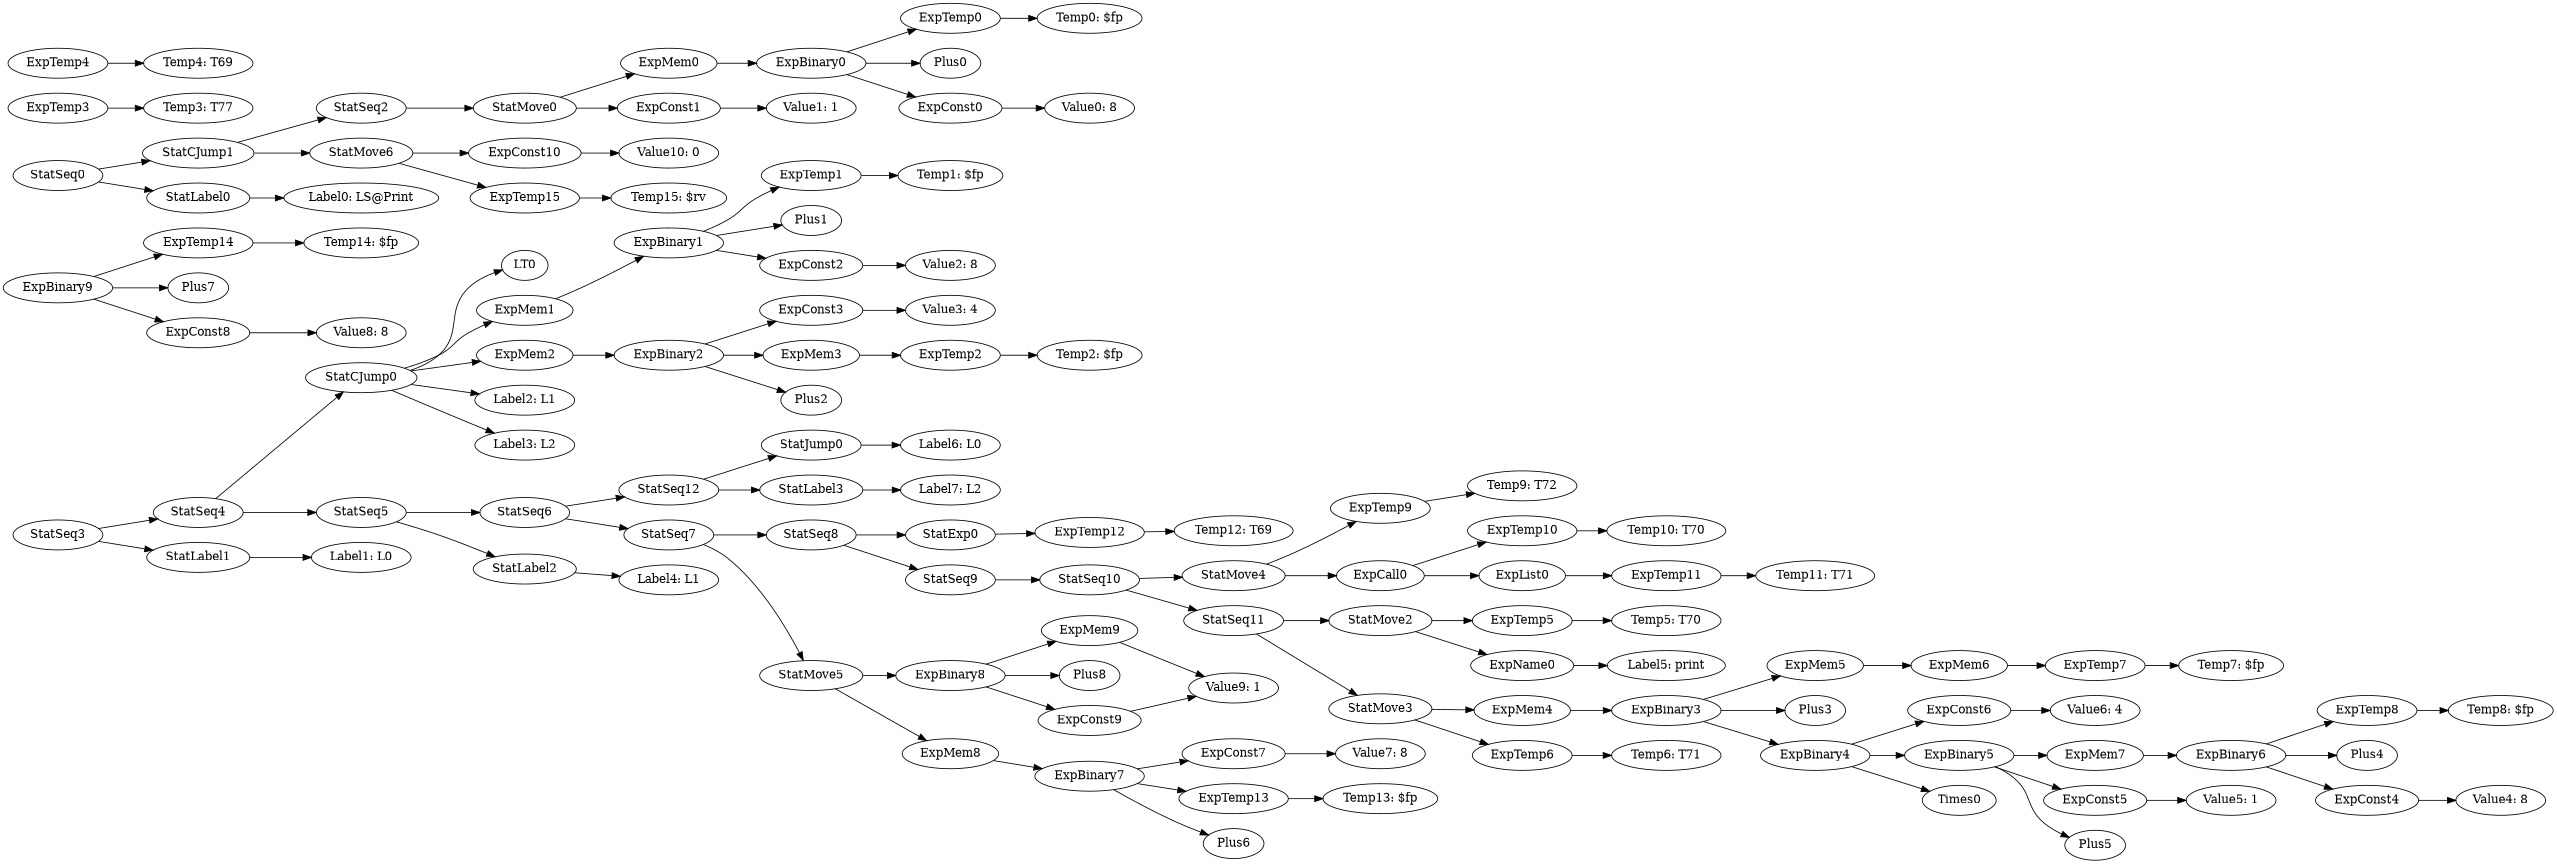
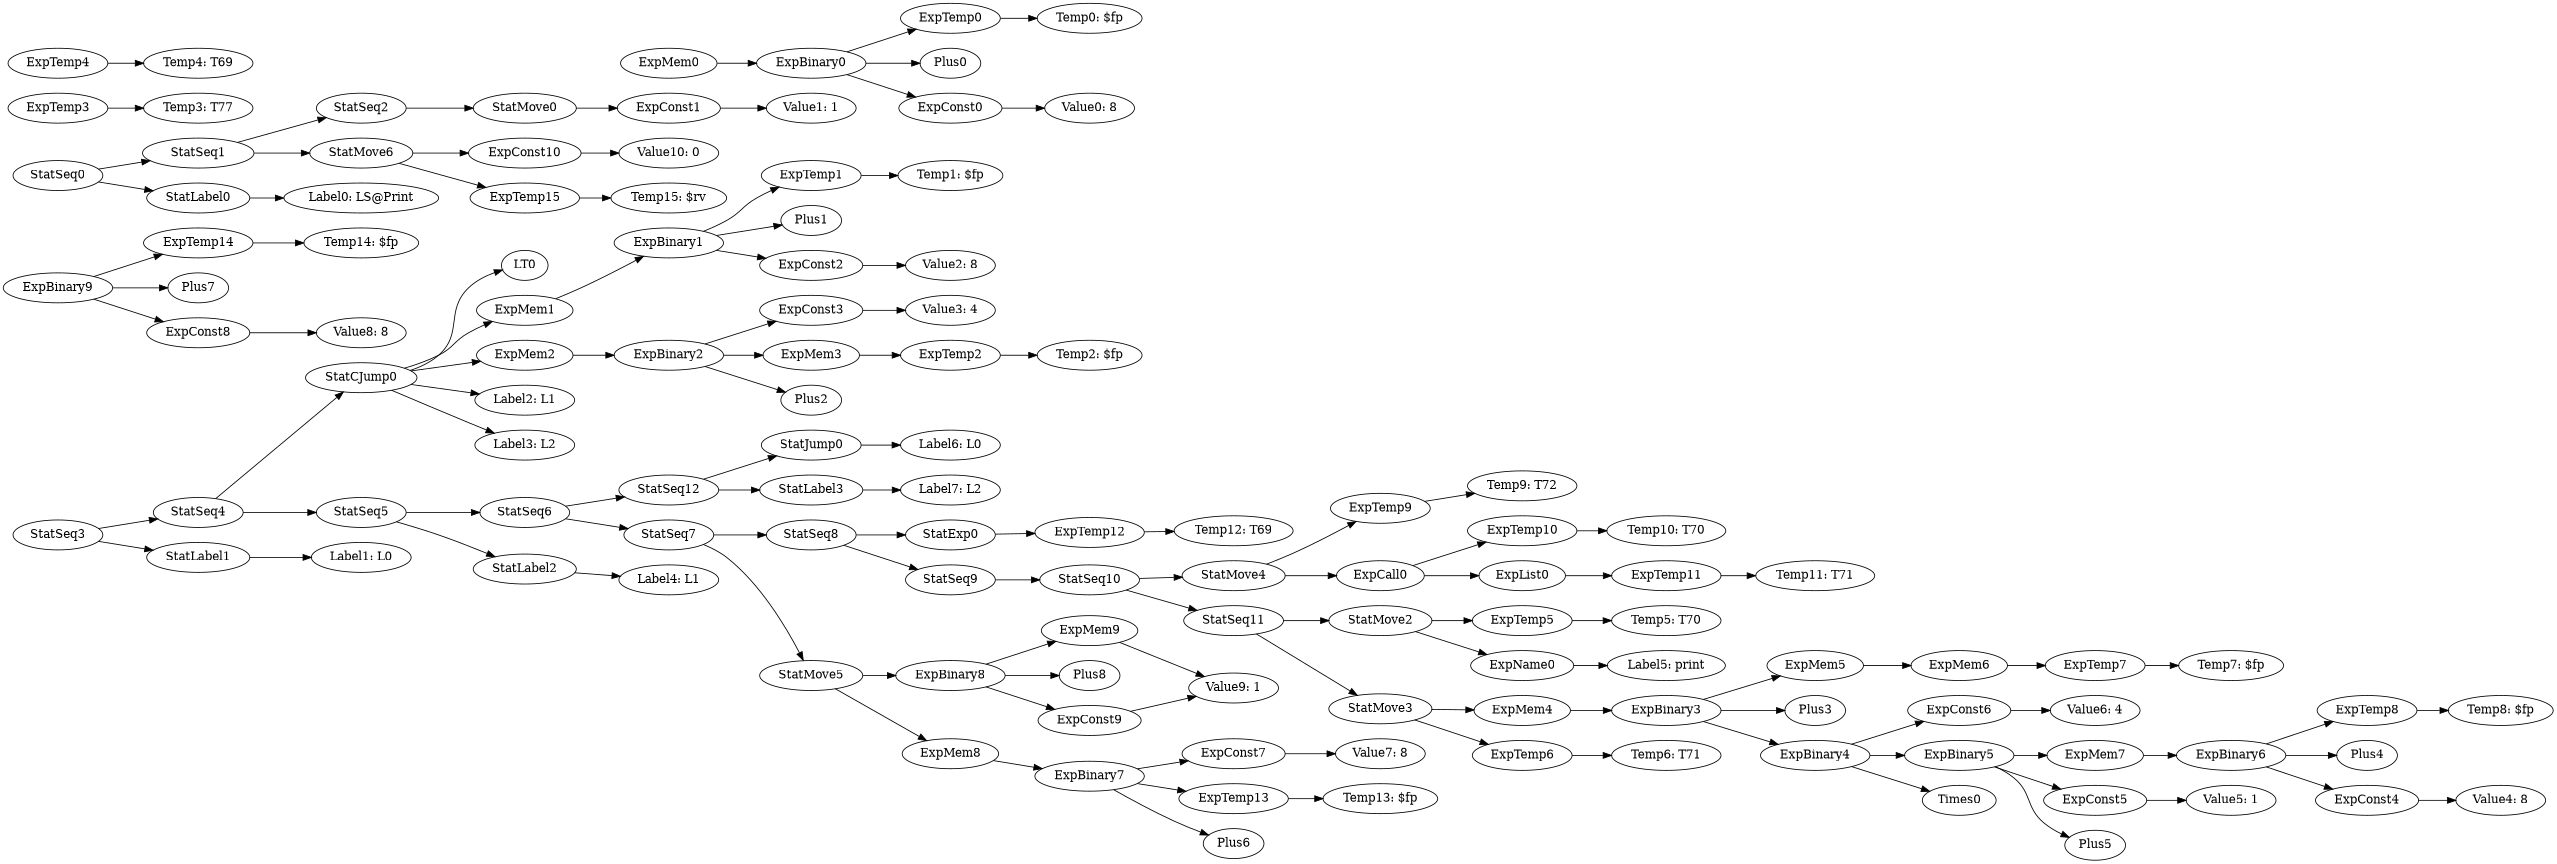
(593, 87) -> none
(198, 153) -> (198, 153)
